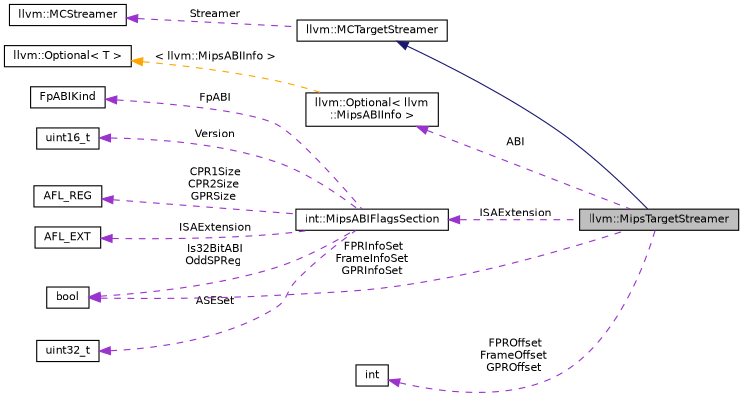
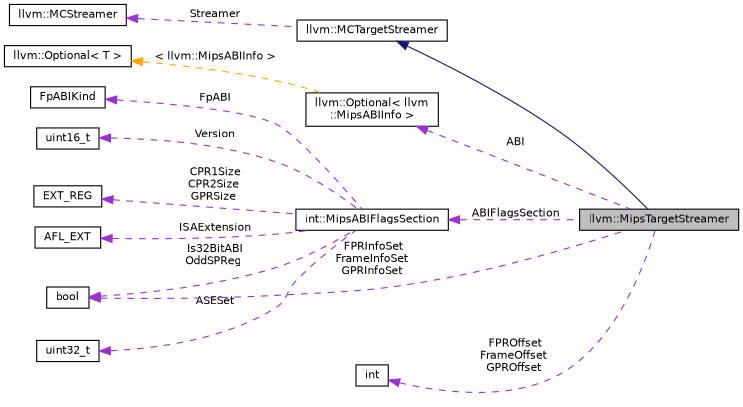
(68, 196) -> (68, 196)
(514, 214) -> (514, 214)
